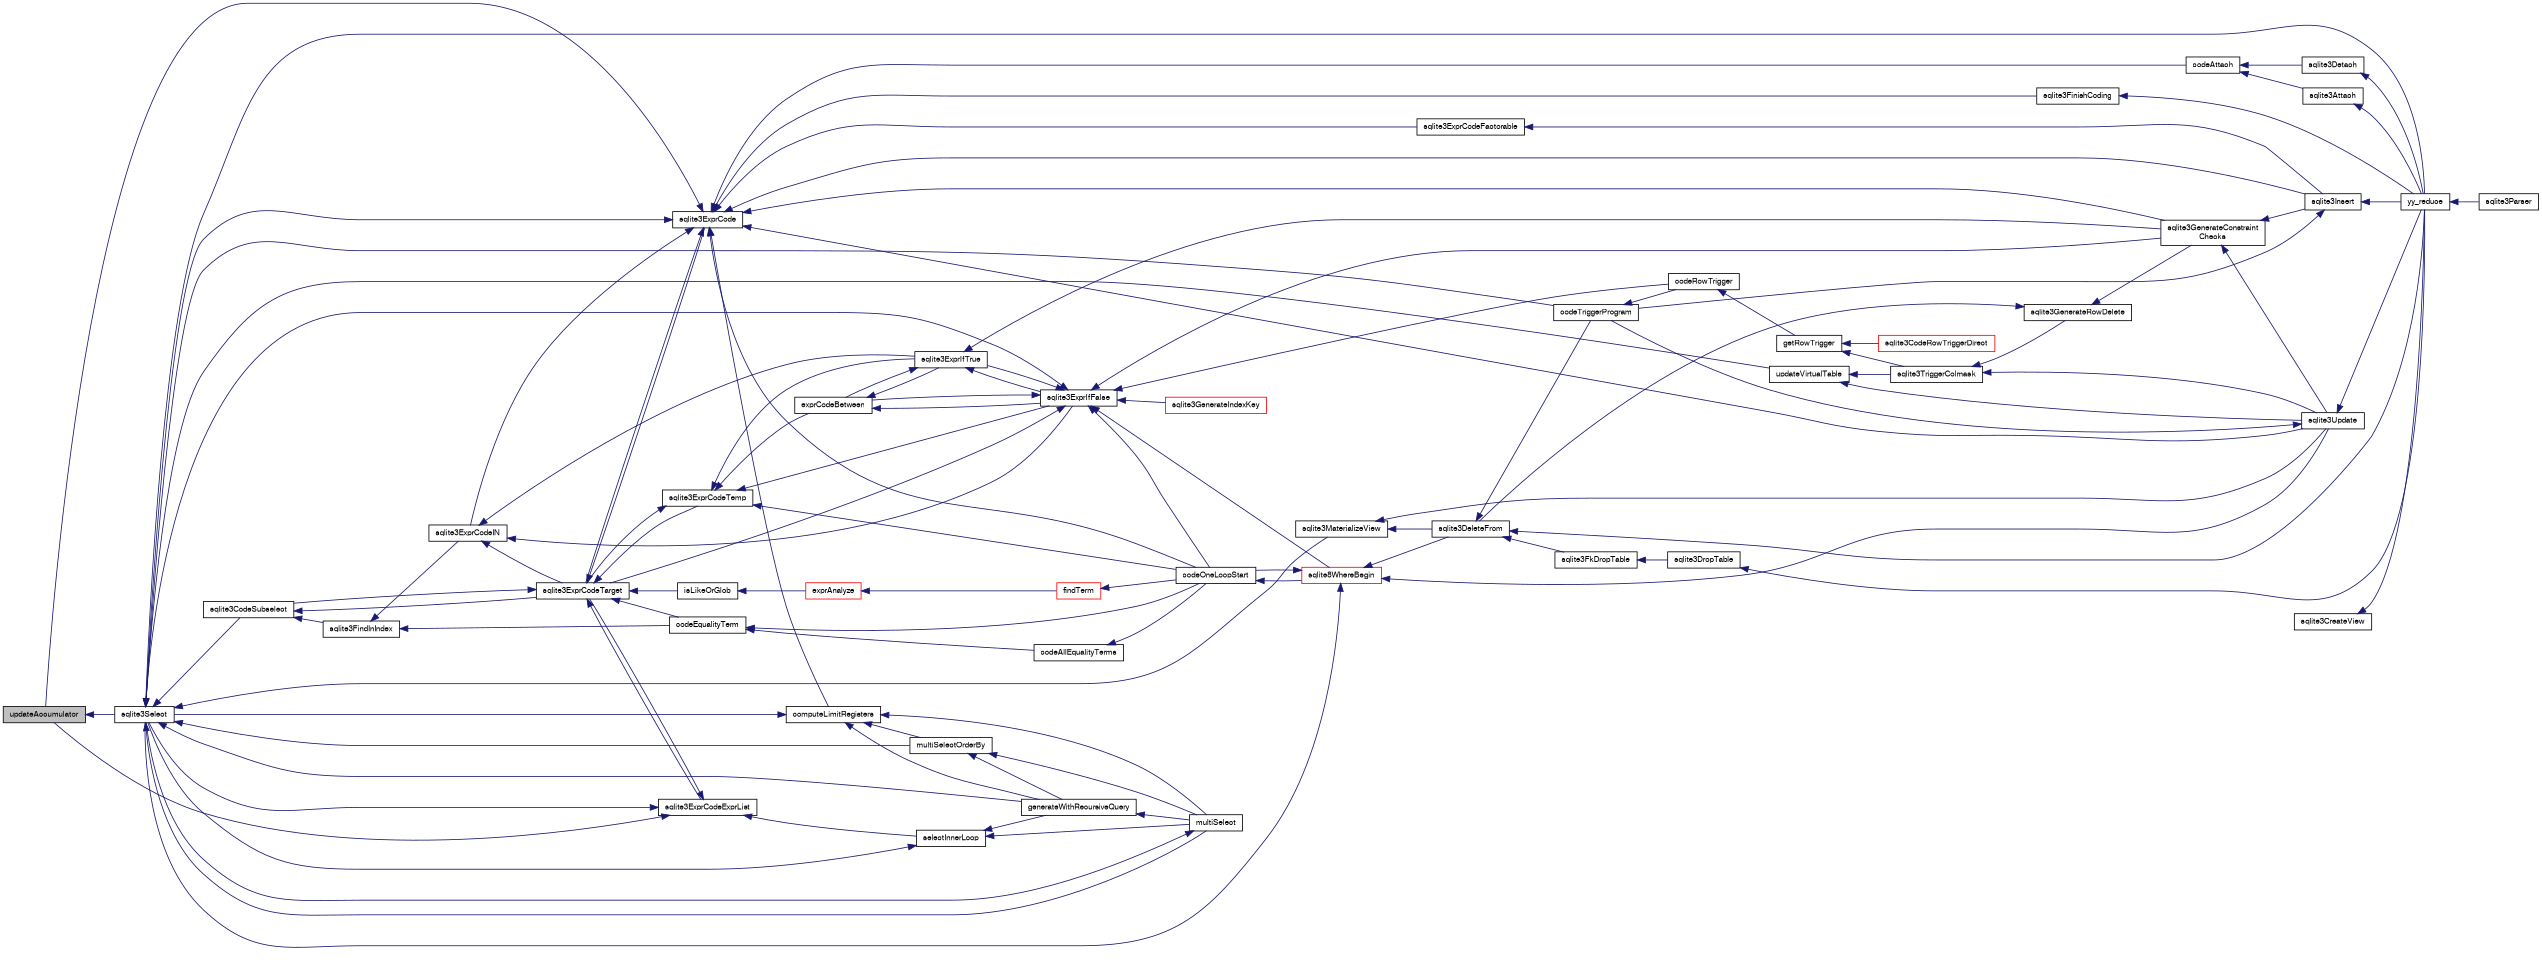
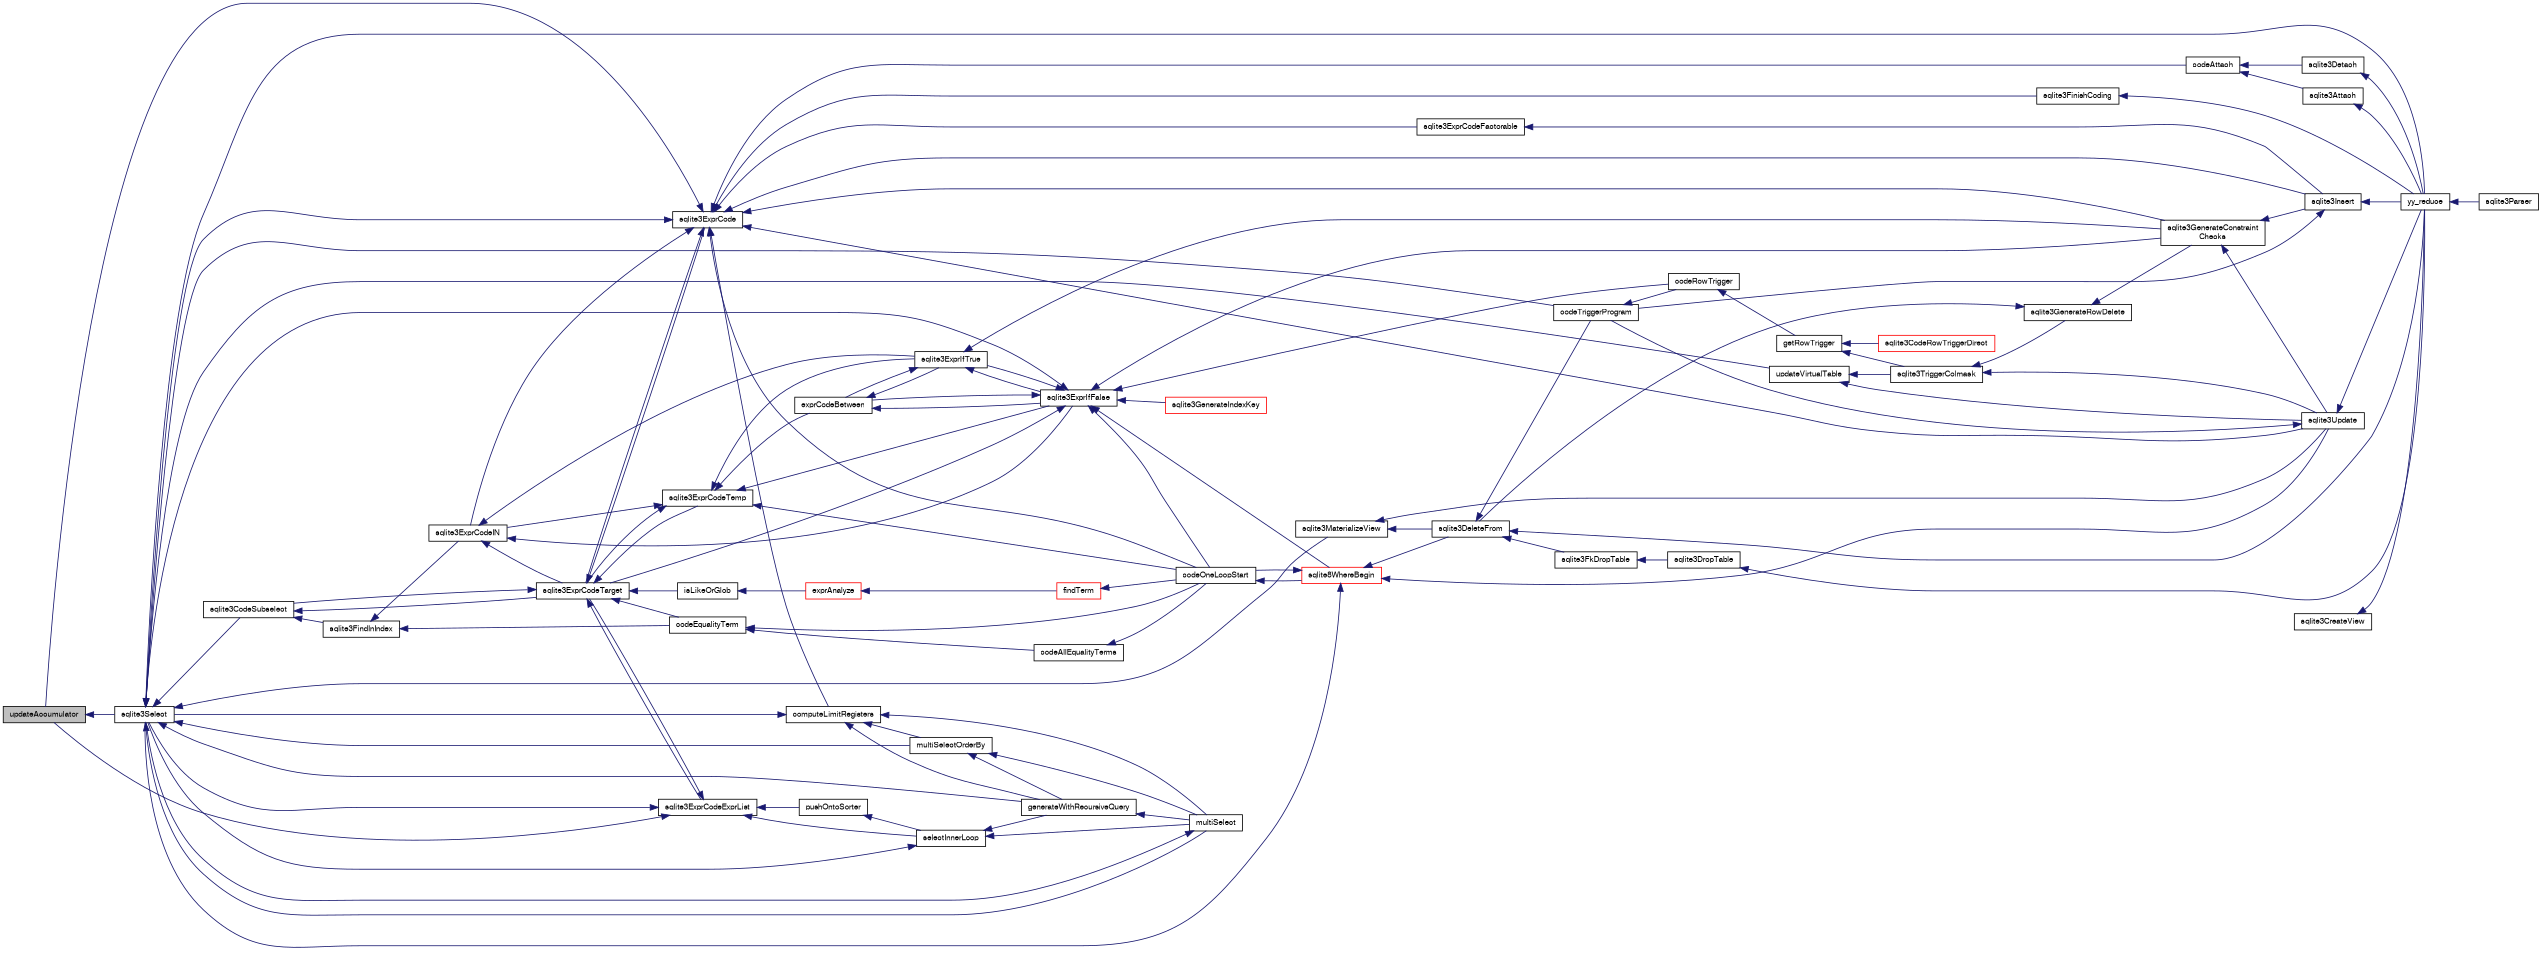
none -> (581, 517)
none -> (833, 807)
